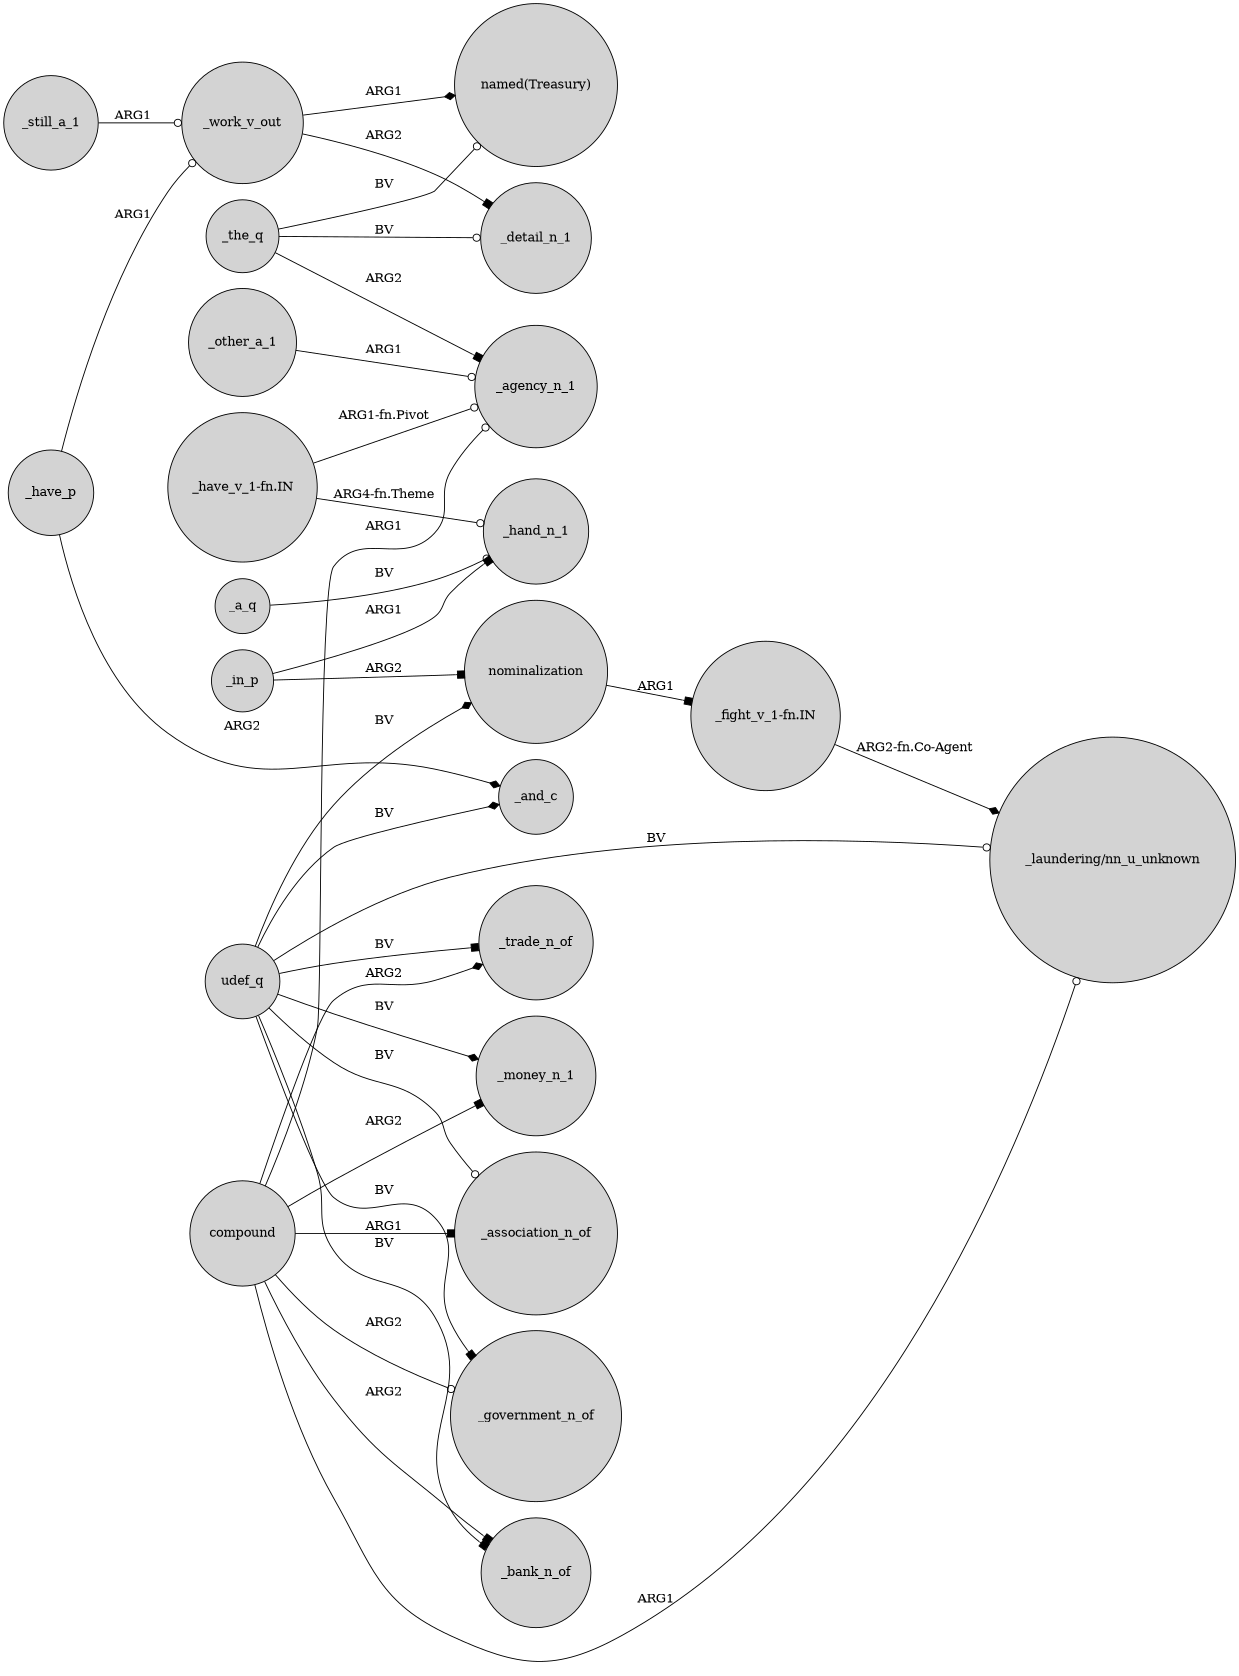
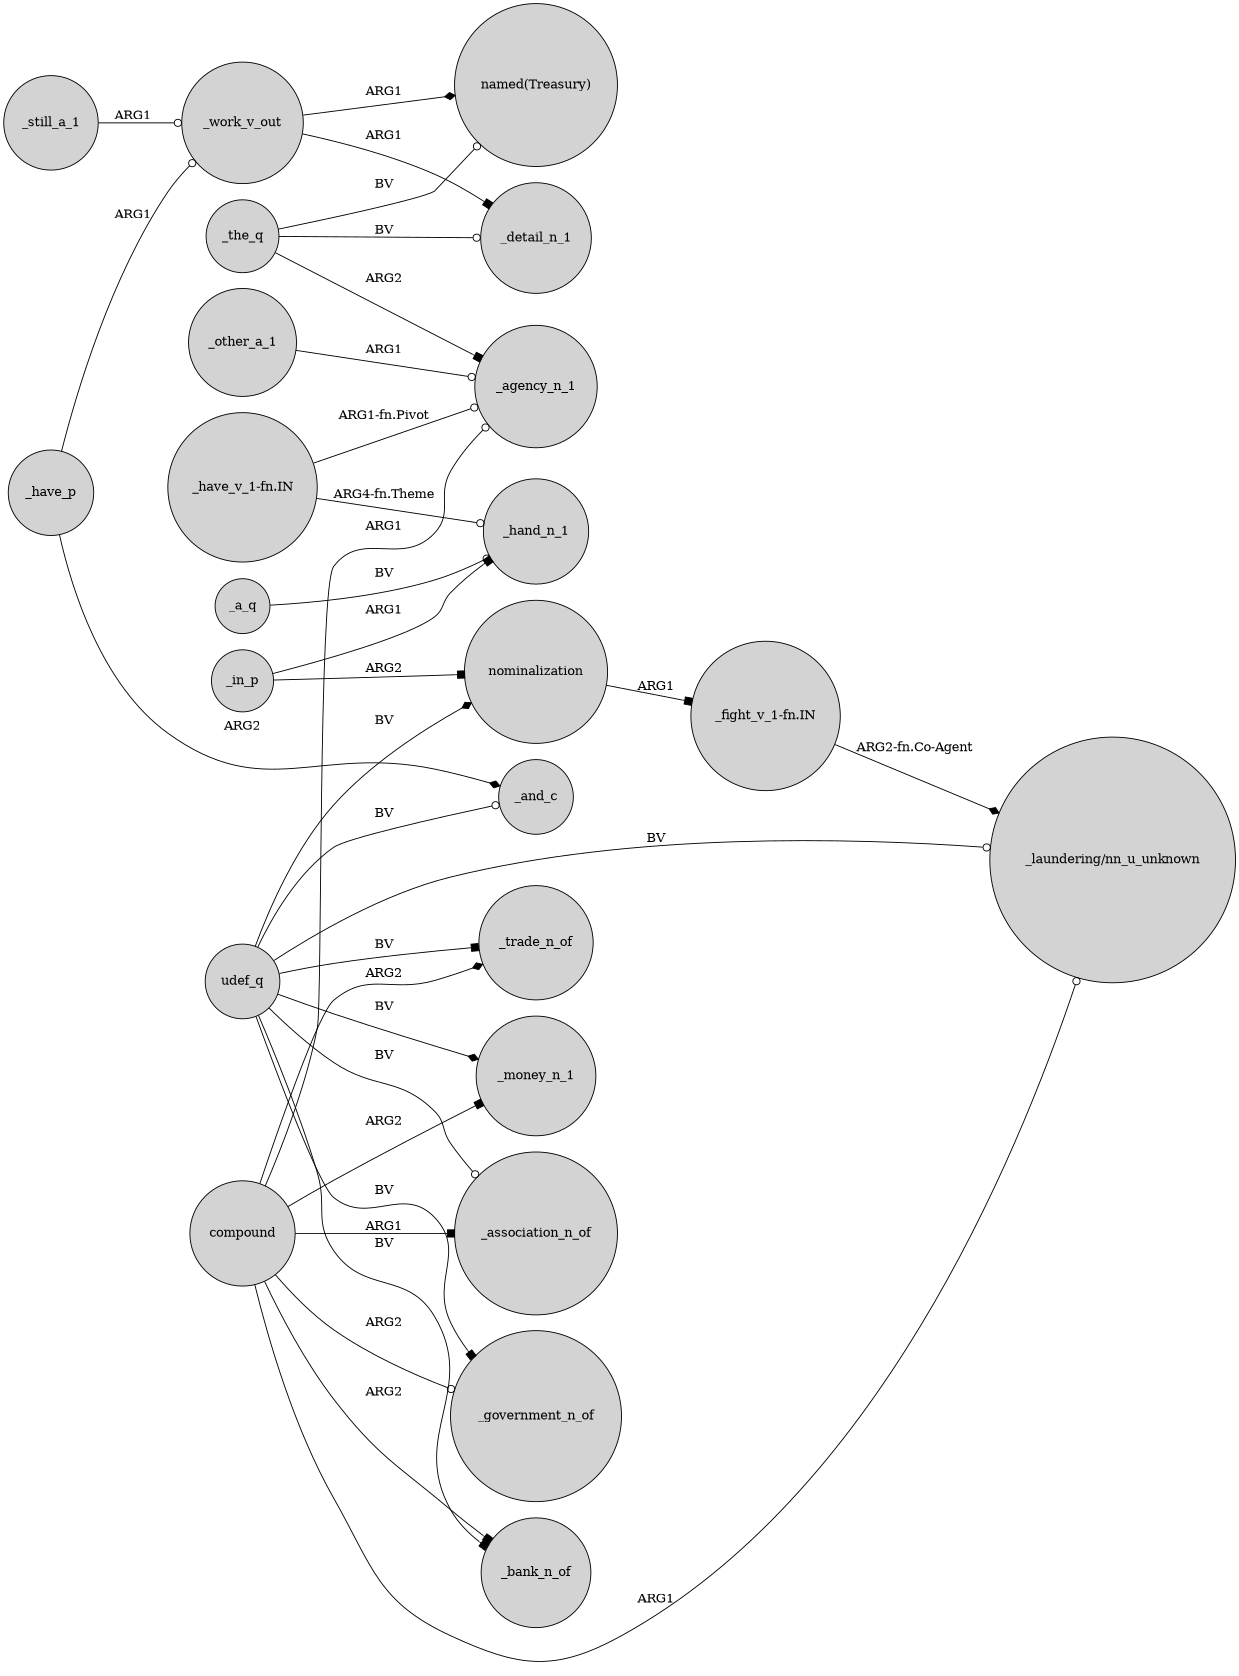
(384, 136) -> (384, 136)
(351, 840) -> (351, 840)
